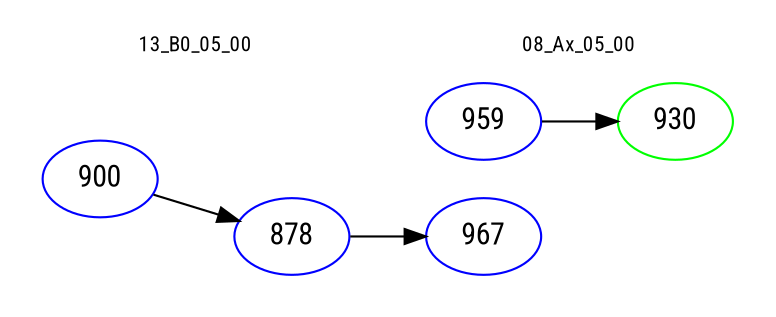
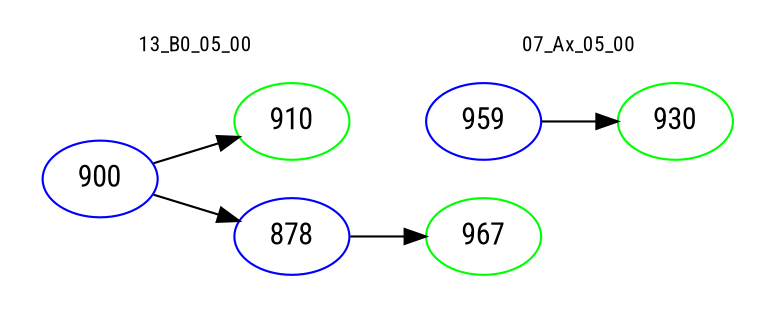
(580, 46) -> (580, 46)
none -> (292, 121)
(484, 236) -> (484, 236)
